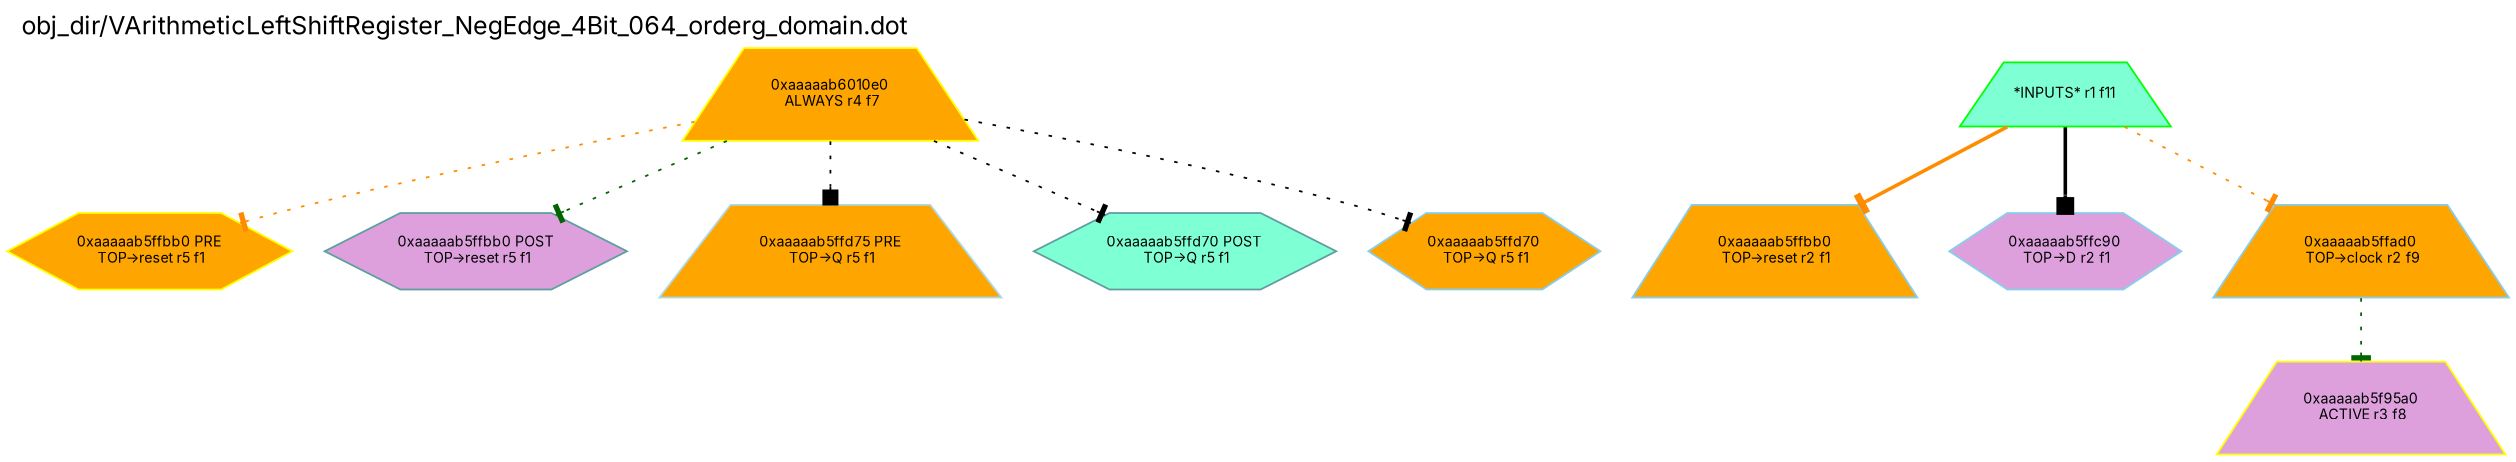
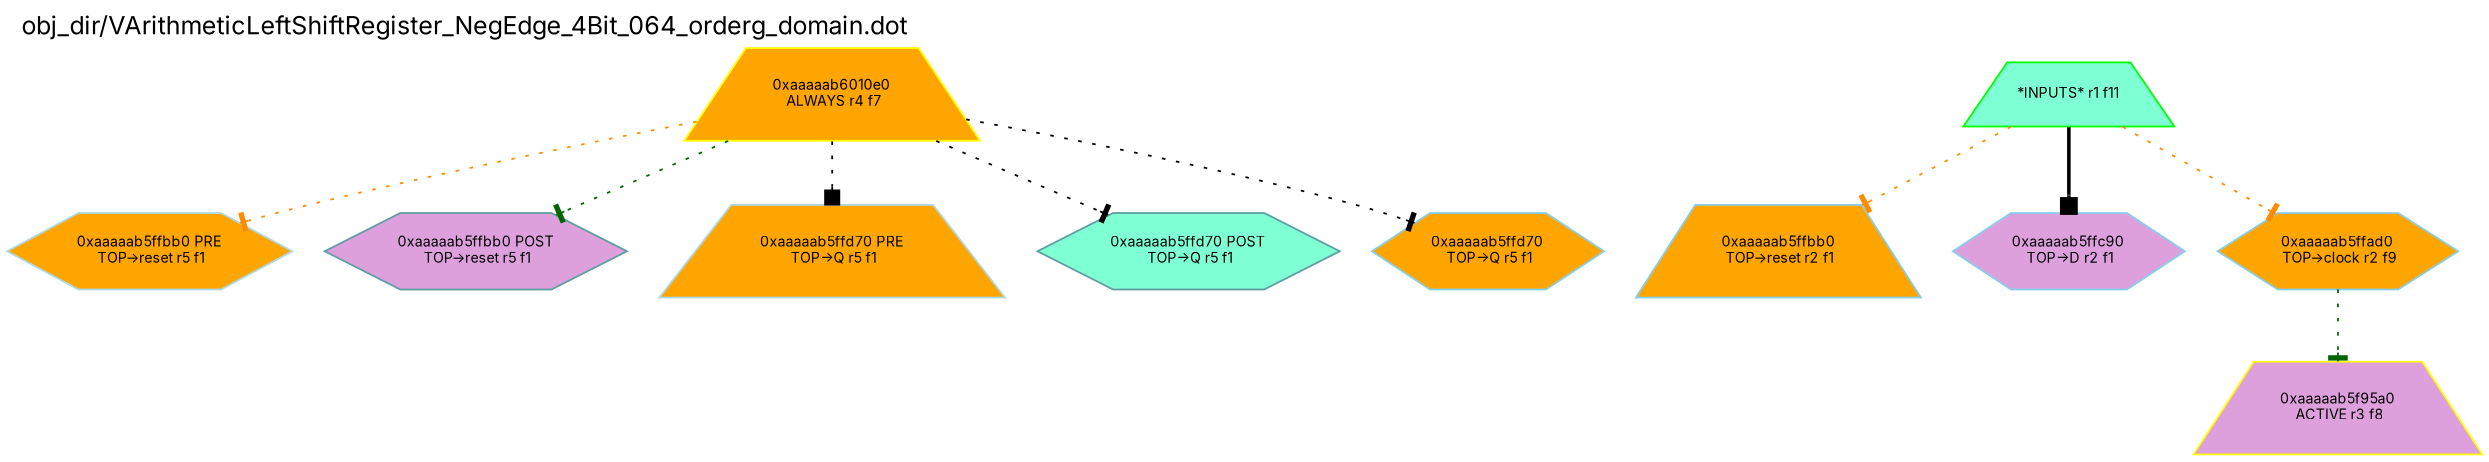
(1937, 164) -> (1940, 164)
(150, 251) -> (150, 251)
(830, 251) -> (832, 251)
(2361, 251) -> (2338, 251)
